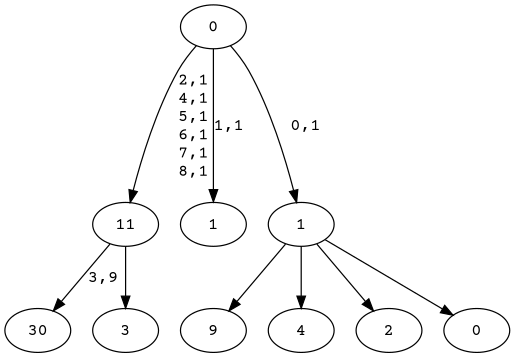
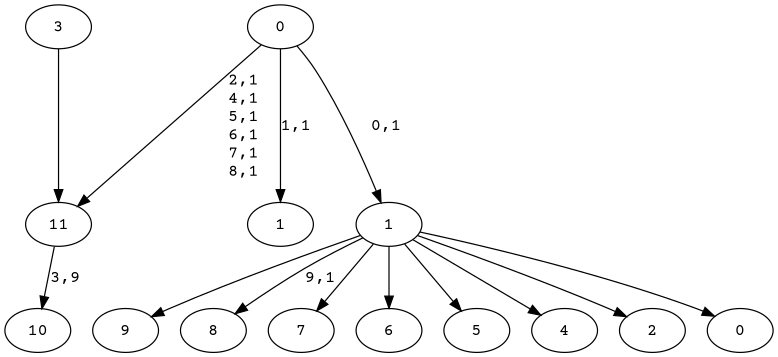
(126, 271) -> (59, 119)
(38, 330) -> (38, 330)
none -> (213, 330)
none -> (301, 330)
none -> (389, 330)
none -> (477, 330)
